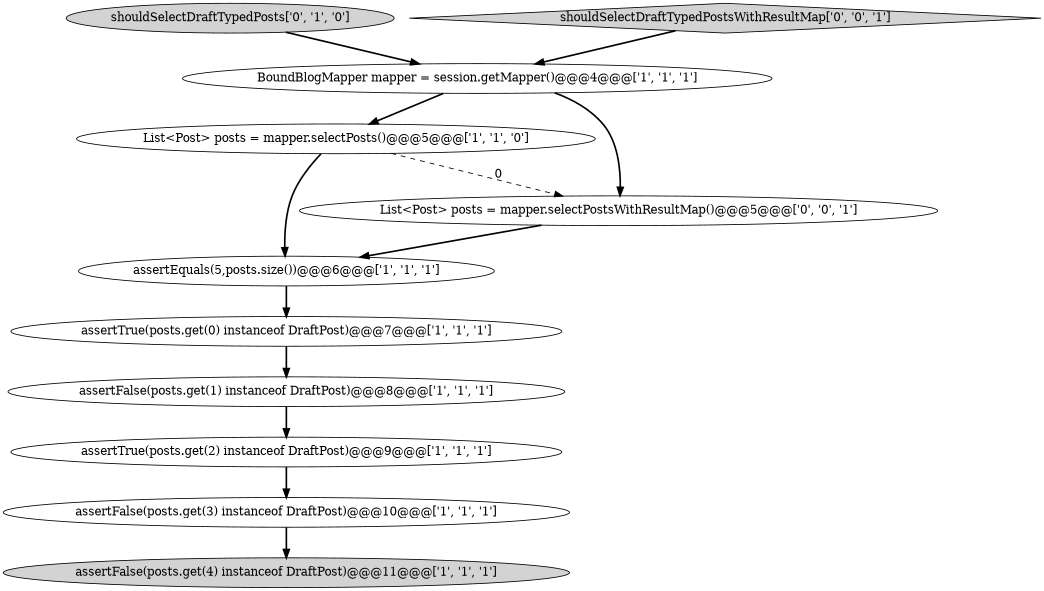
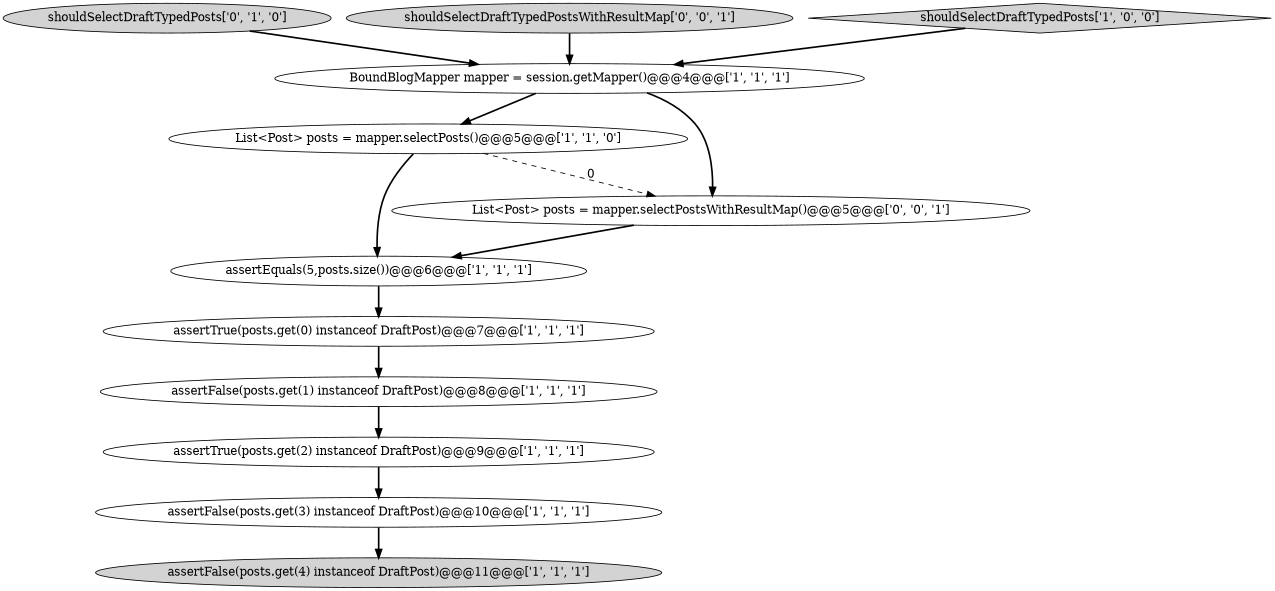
(725, 18) -> (570, 18)
none -> (1040, 18)
